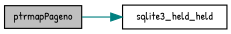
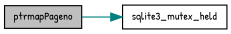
(175, 17) -> (175, 17)
